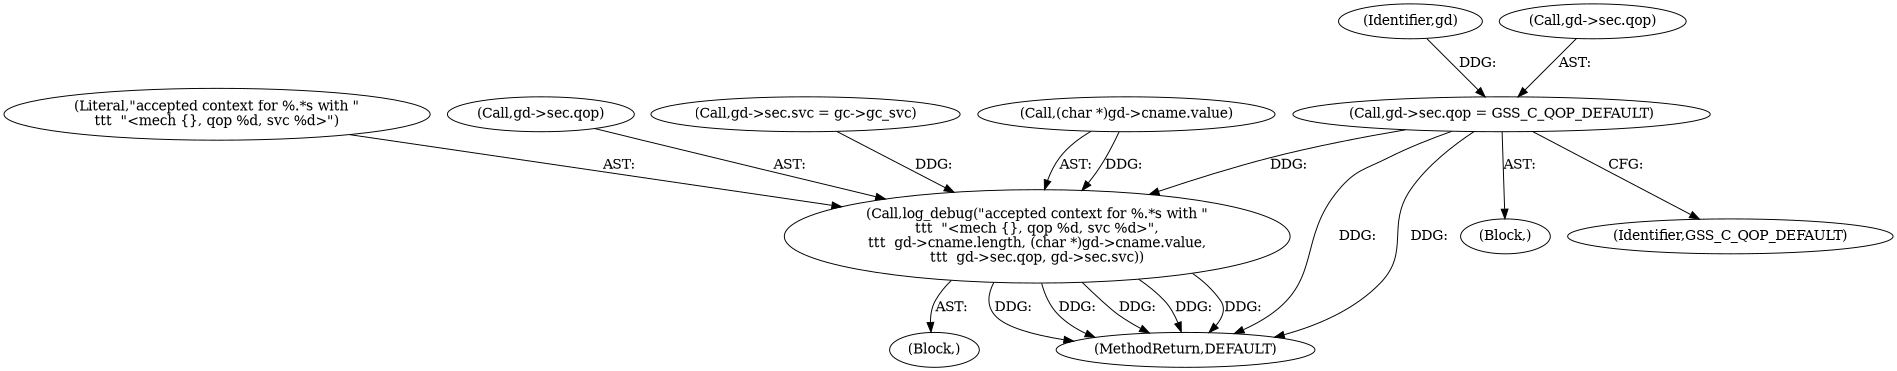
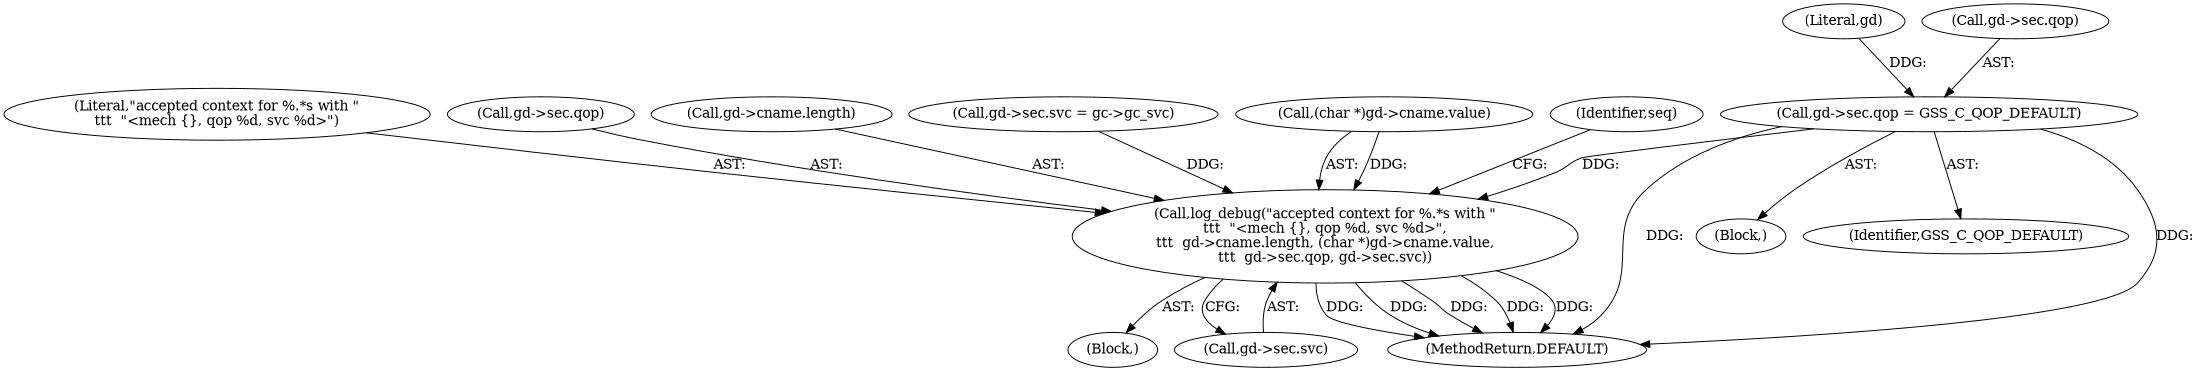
(1410, 21) -> (1844, 21)
none -> (772, 114)
none -> (1627, 114)
(1628, 165) -> (1965, 165)
none -> (1266, 350)
